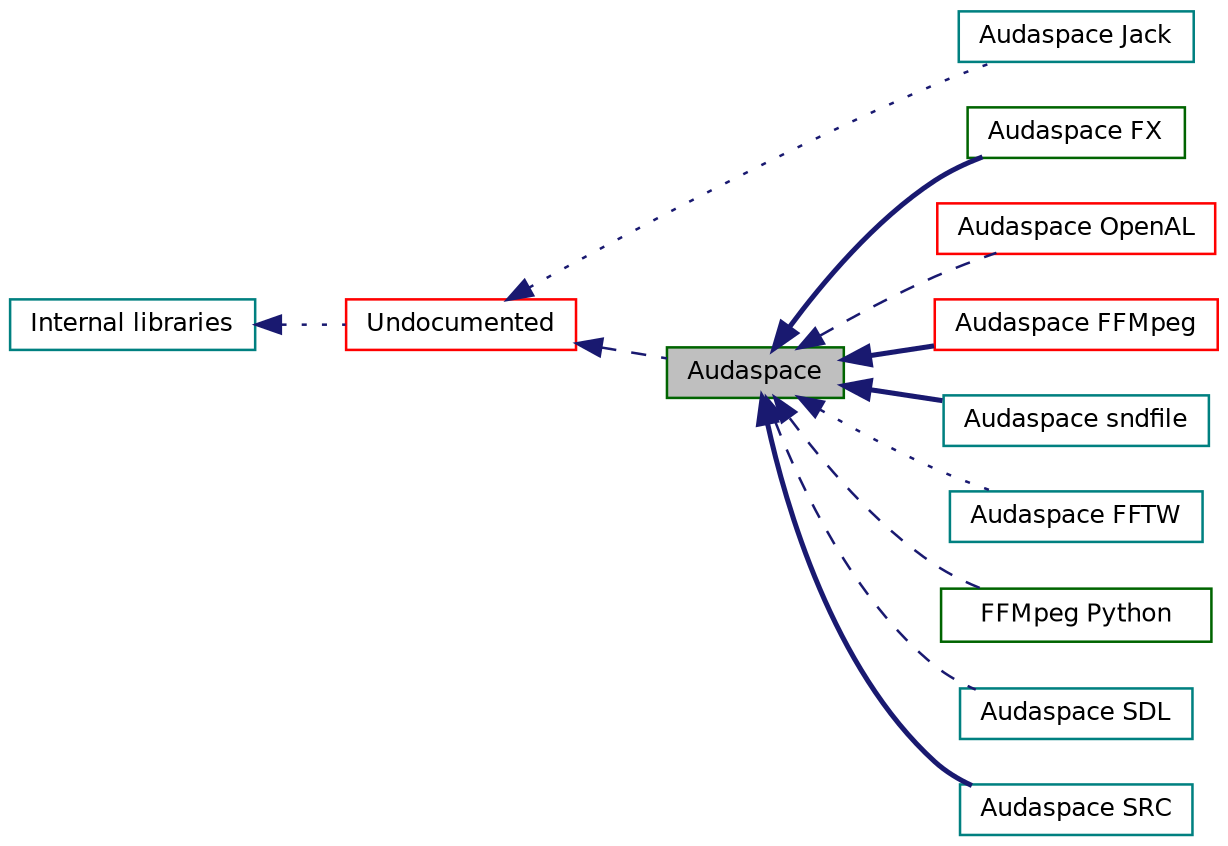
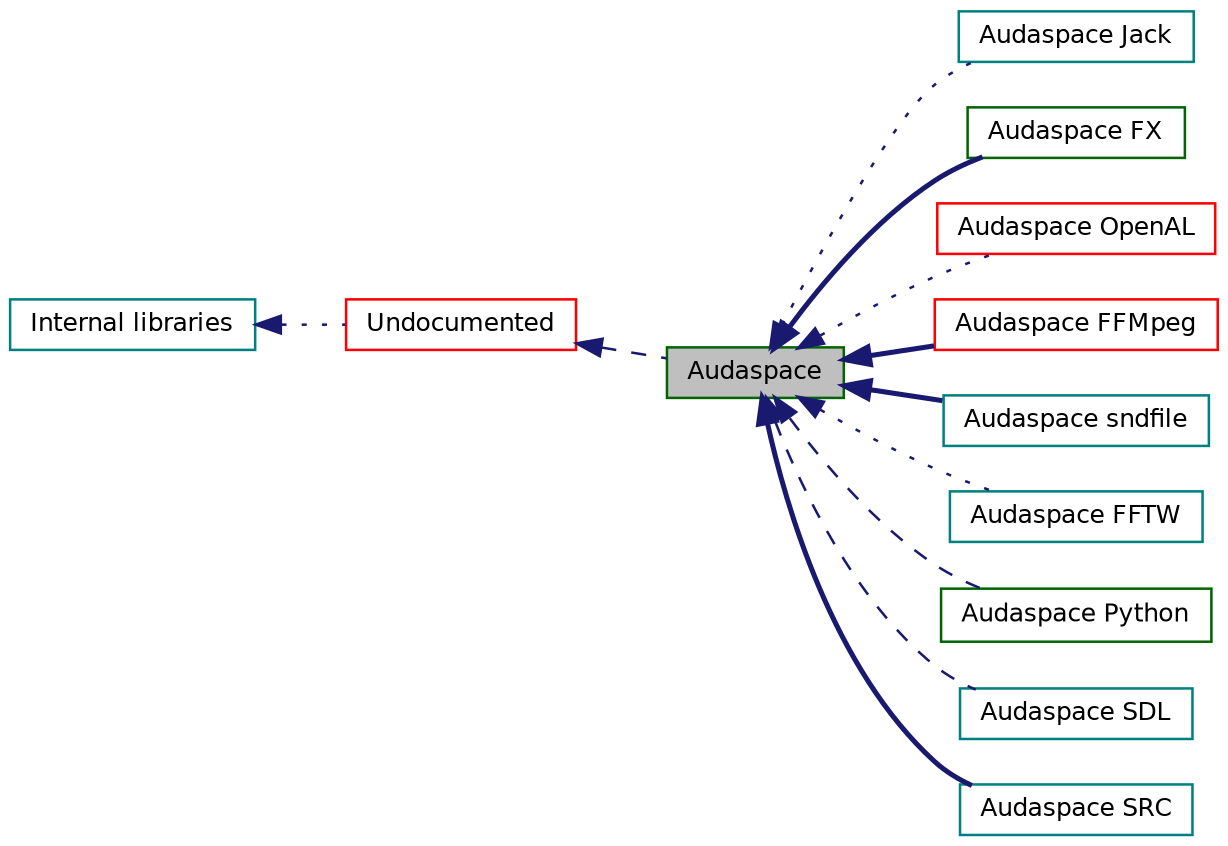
(760, 166) -> (863, 180)
(906, 290) -> (906, 290)
(1076, 615) -> (1076, 615)
